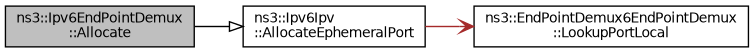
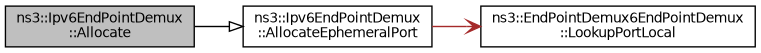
(334, 26) -> (338, 26)
